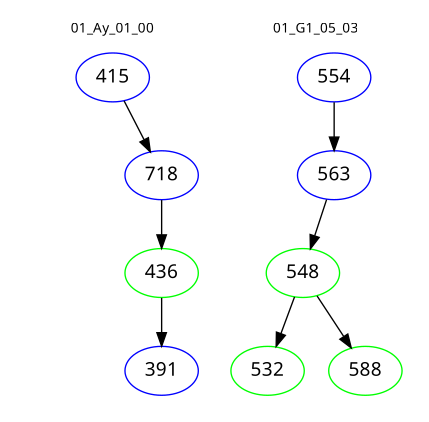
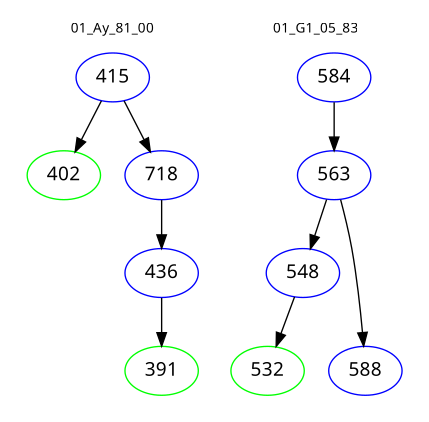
(113, 29) -> (113, 29)
(316, 29) -> (316, 29)
(334, 77) -> (334, 77)
none -> (64, 175)
(162, 273) -> (162, 273)
(303, 273) -> (303, 273)
(330, 316) -> (355, 266)
(162, 371) -> (162, 371)
(365, 371) -> (365, 371)
